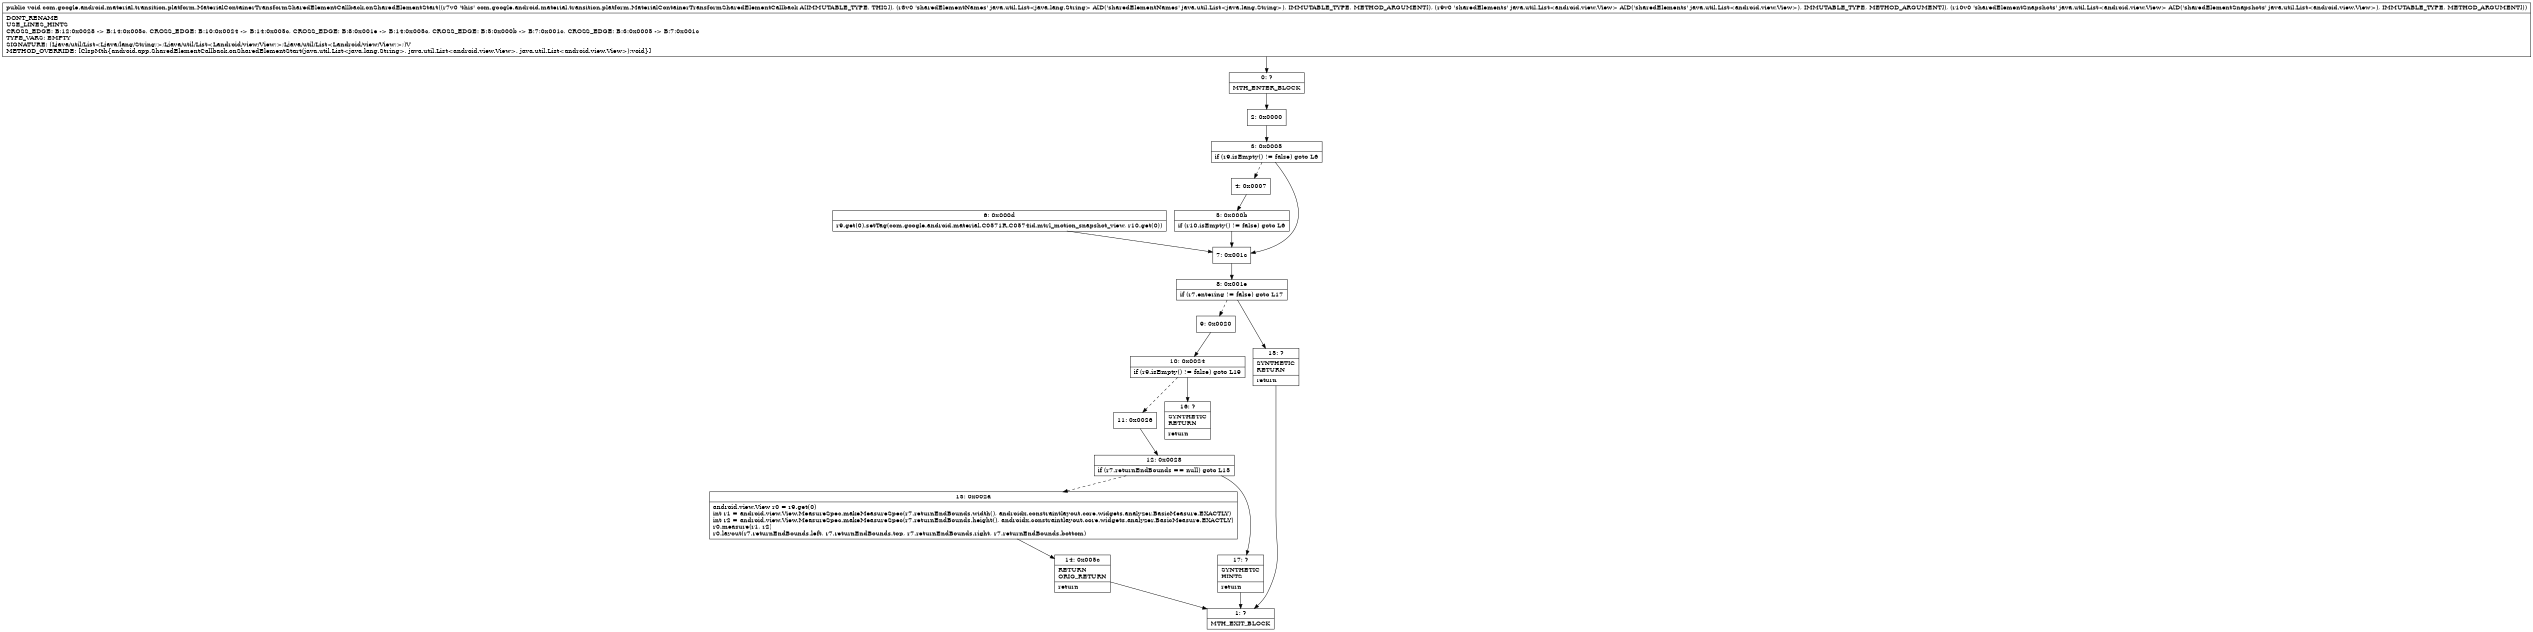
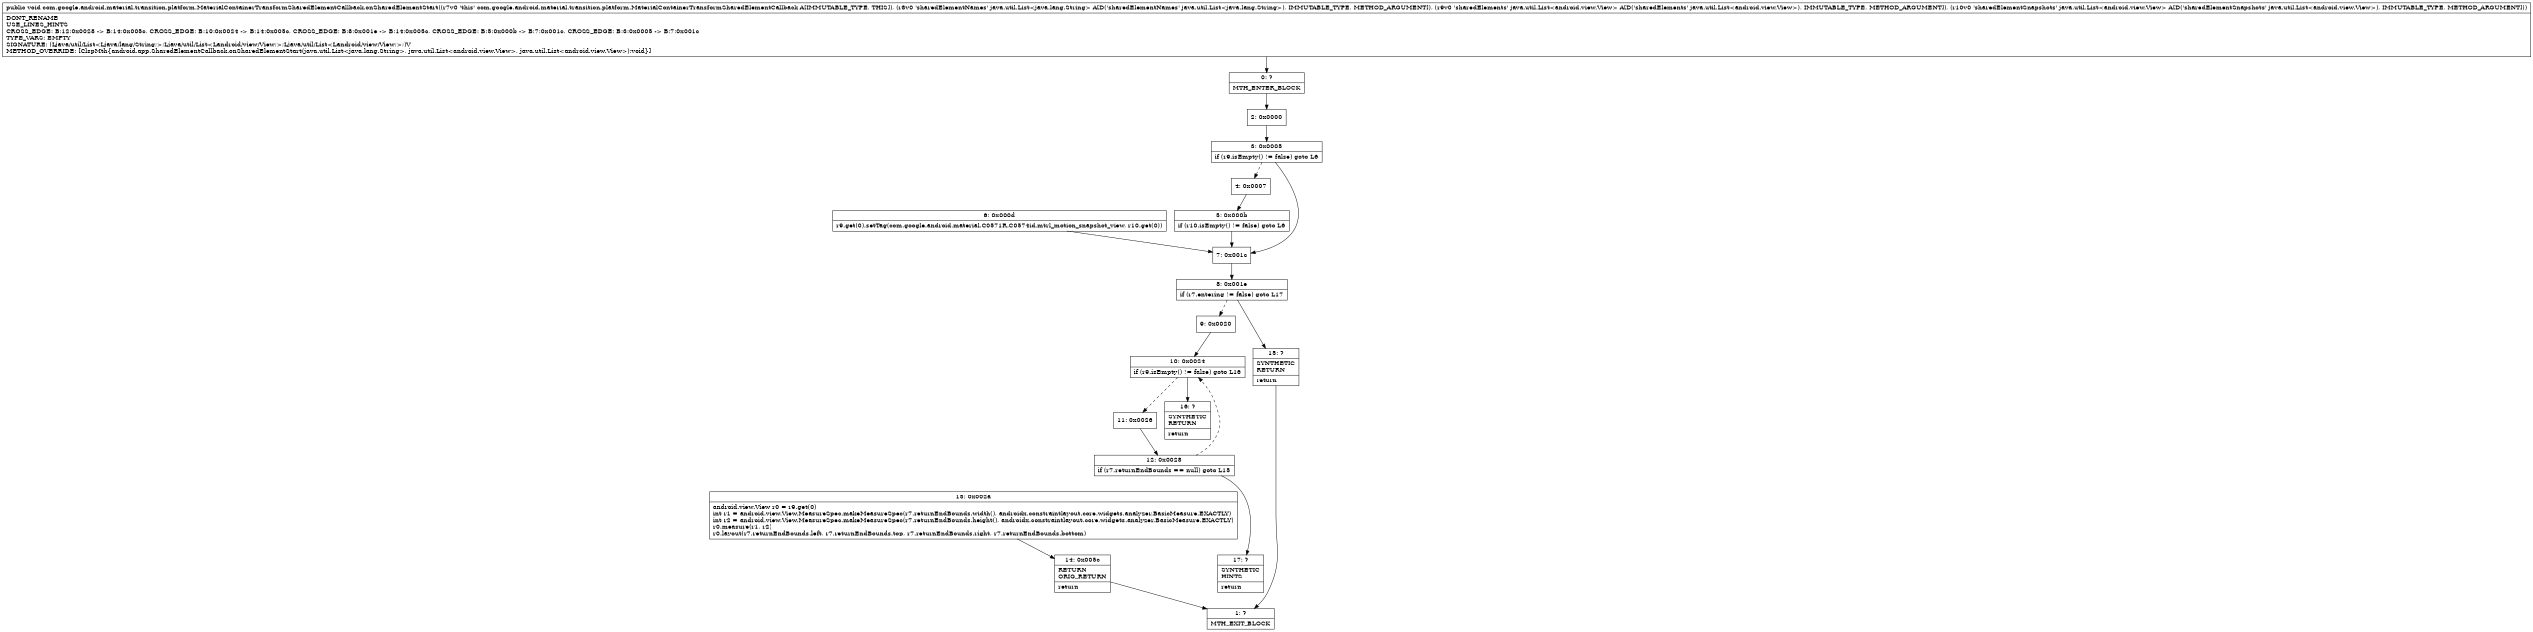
(1188, 372) -> (1188, 372)
(1097, 483) -> (1220, 421)
(1241, 598) -> none
